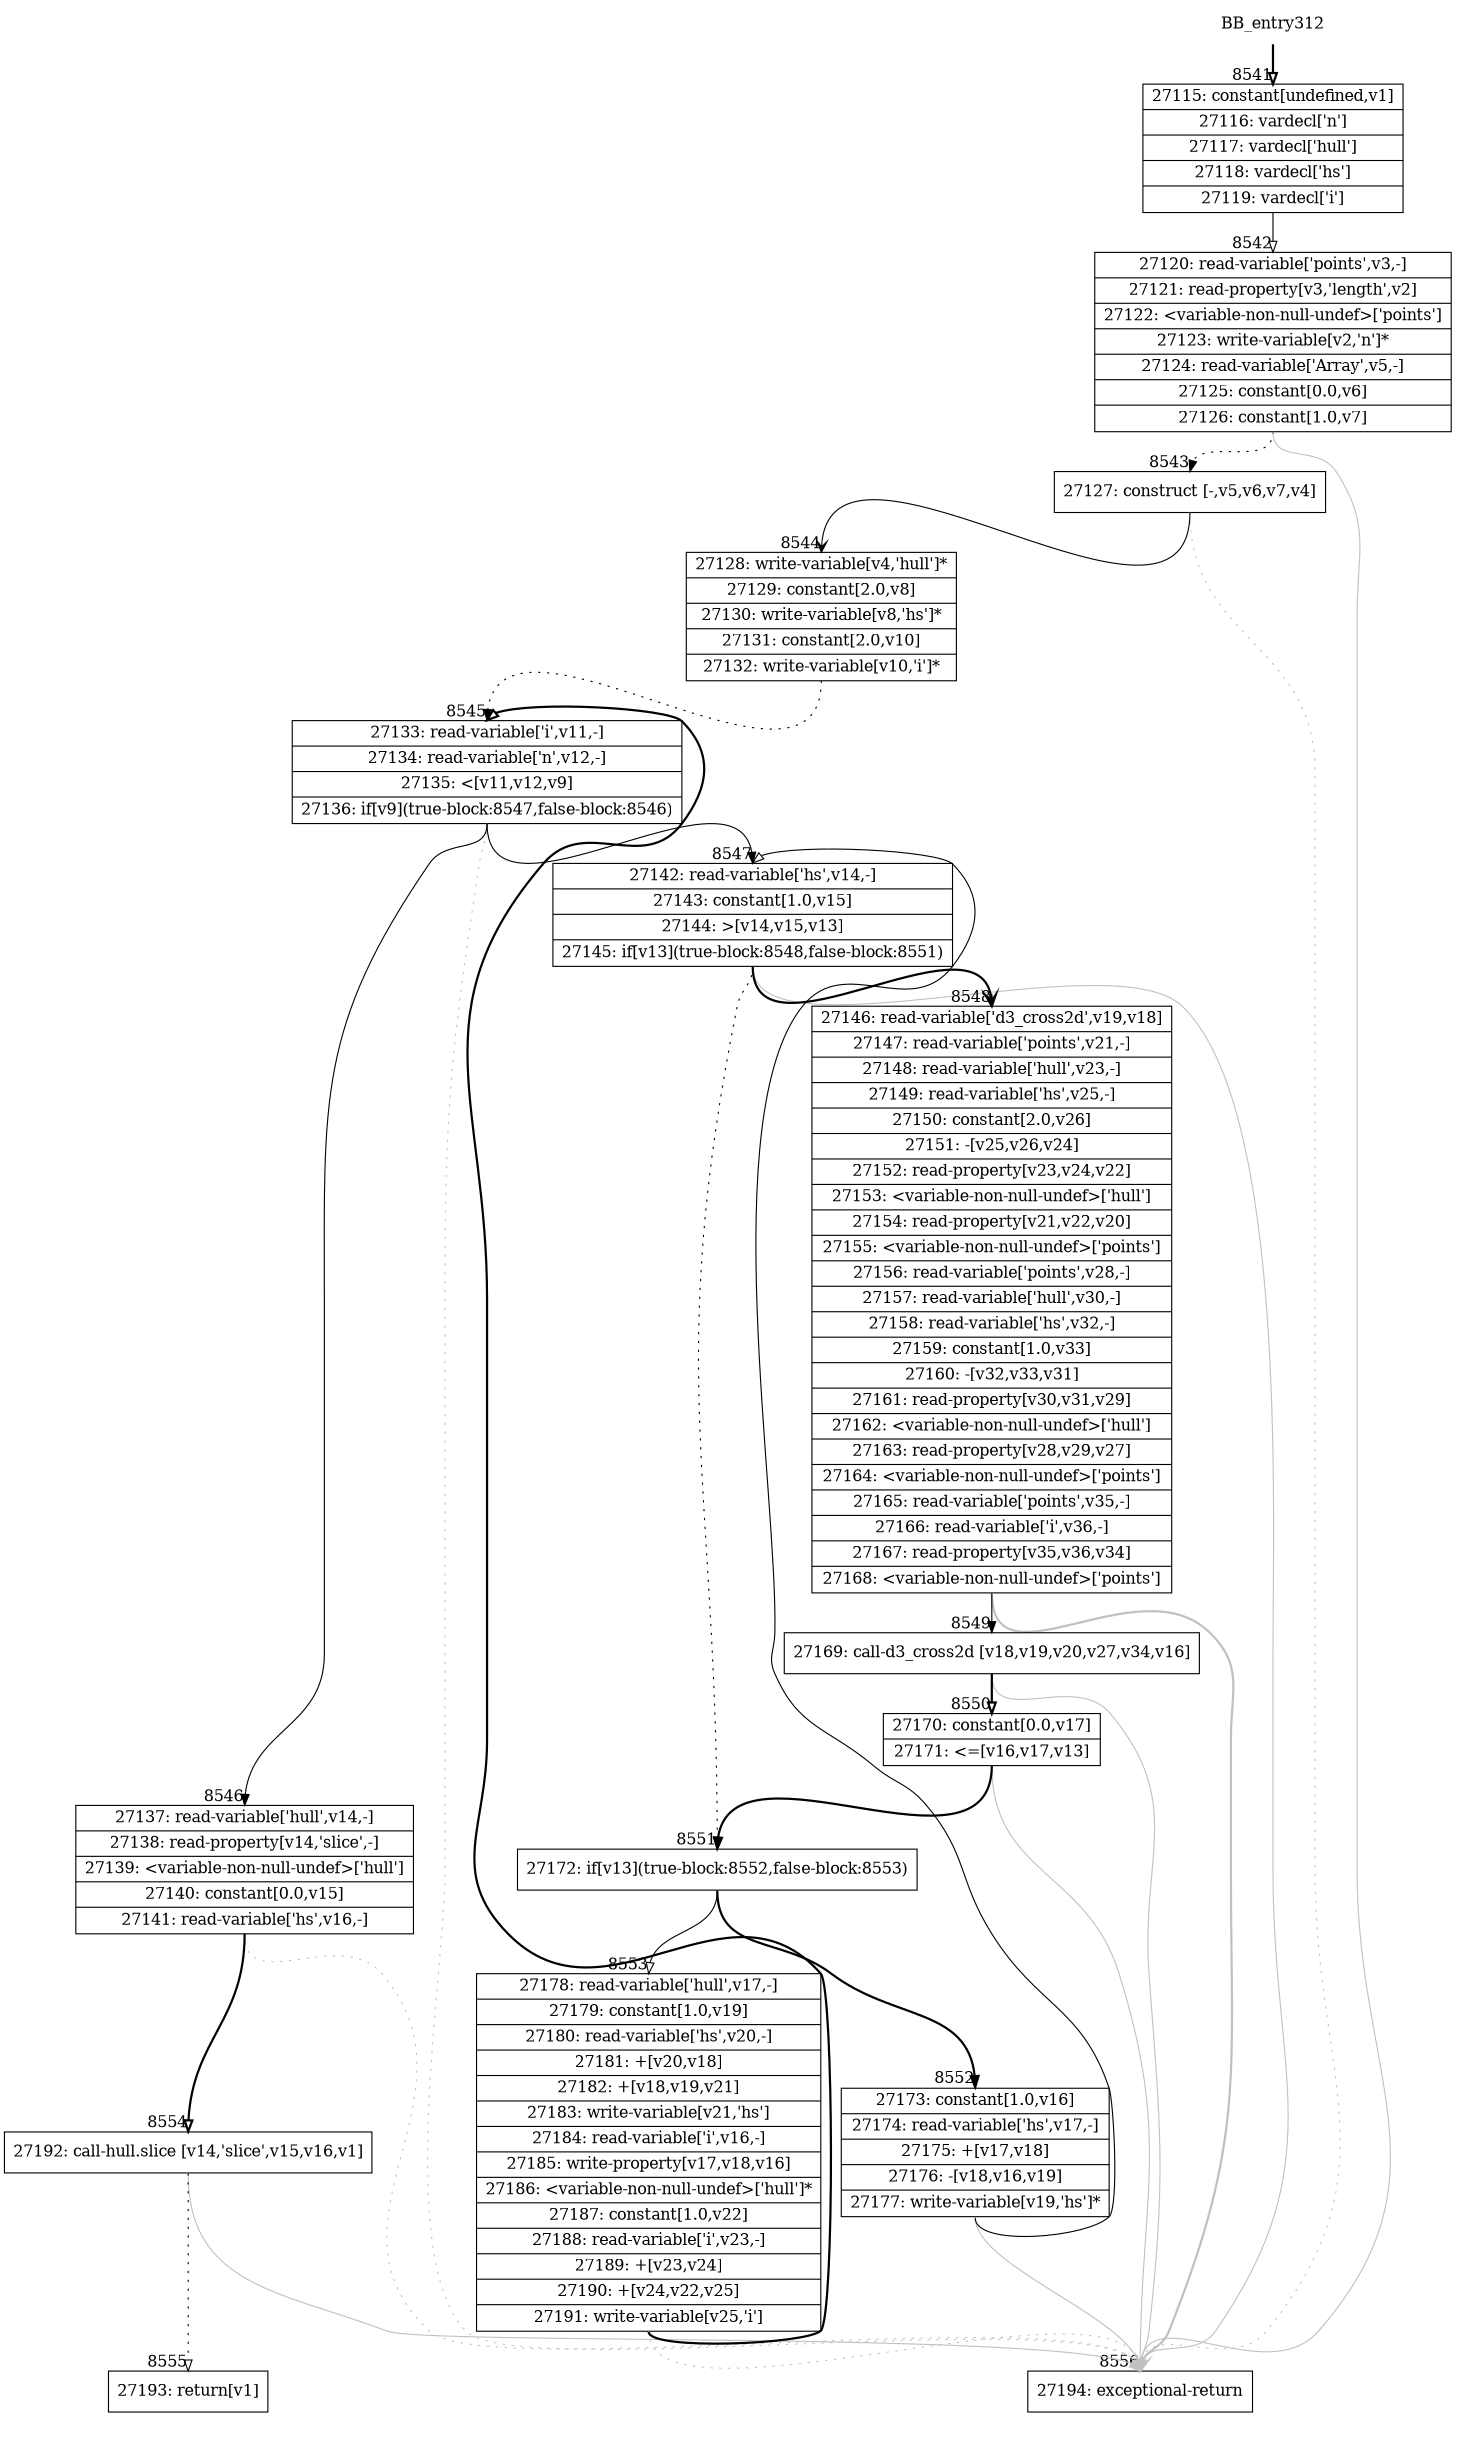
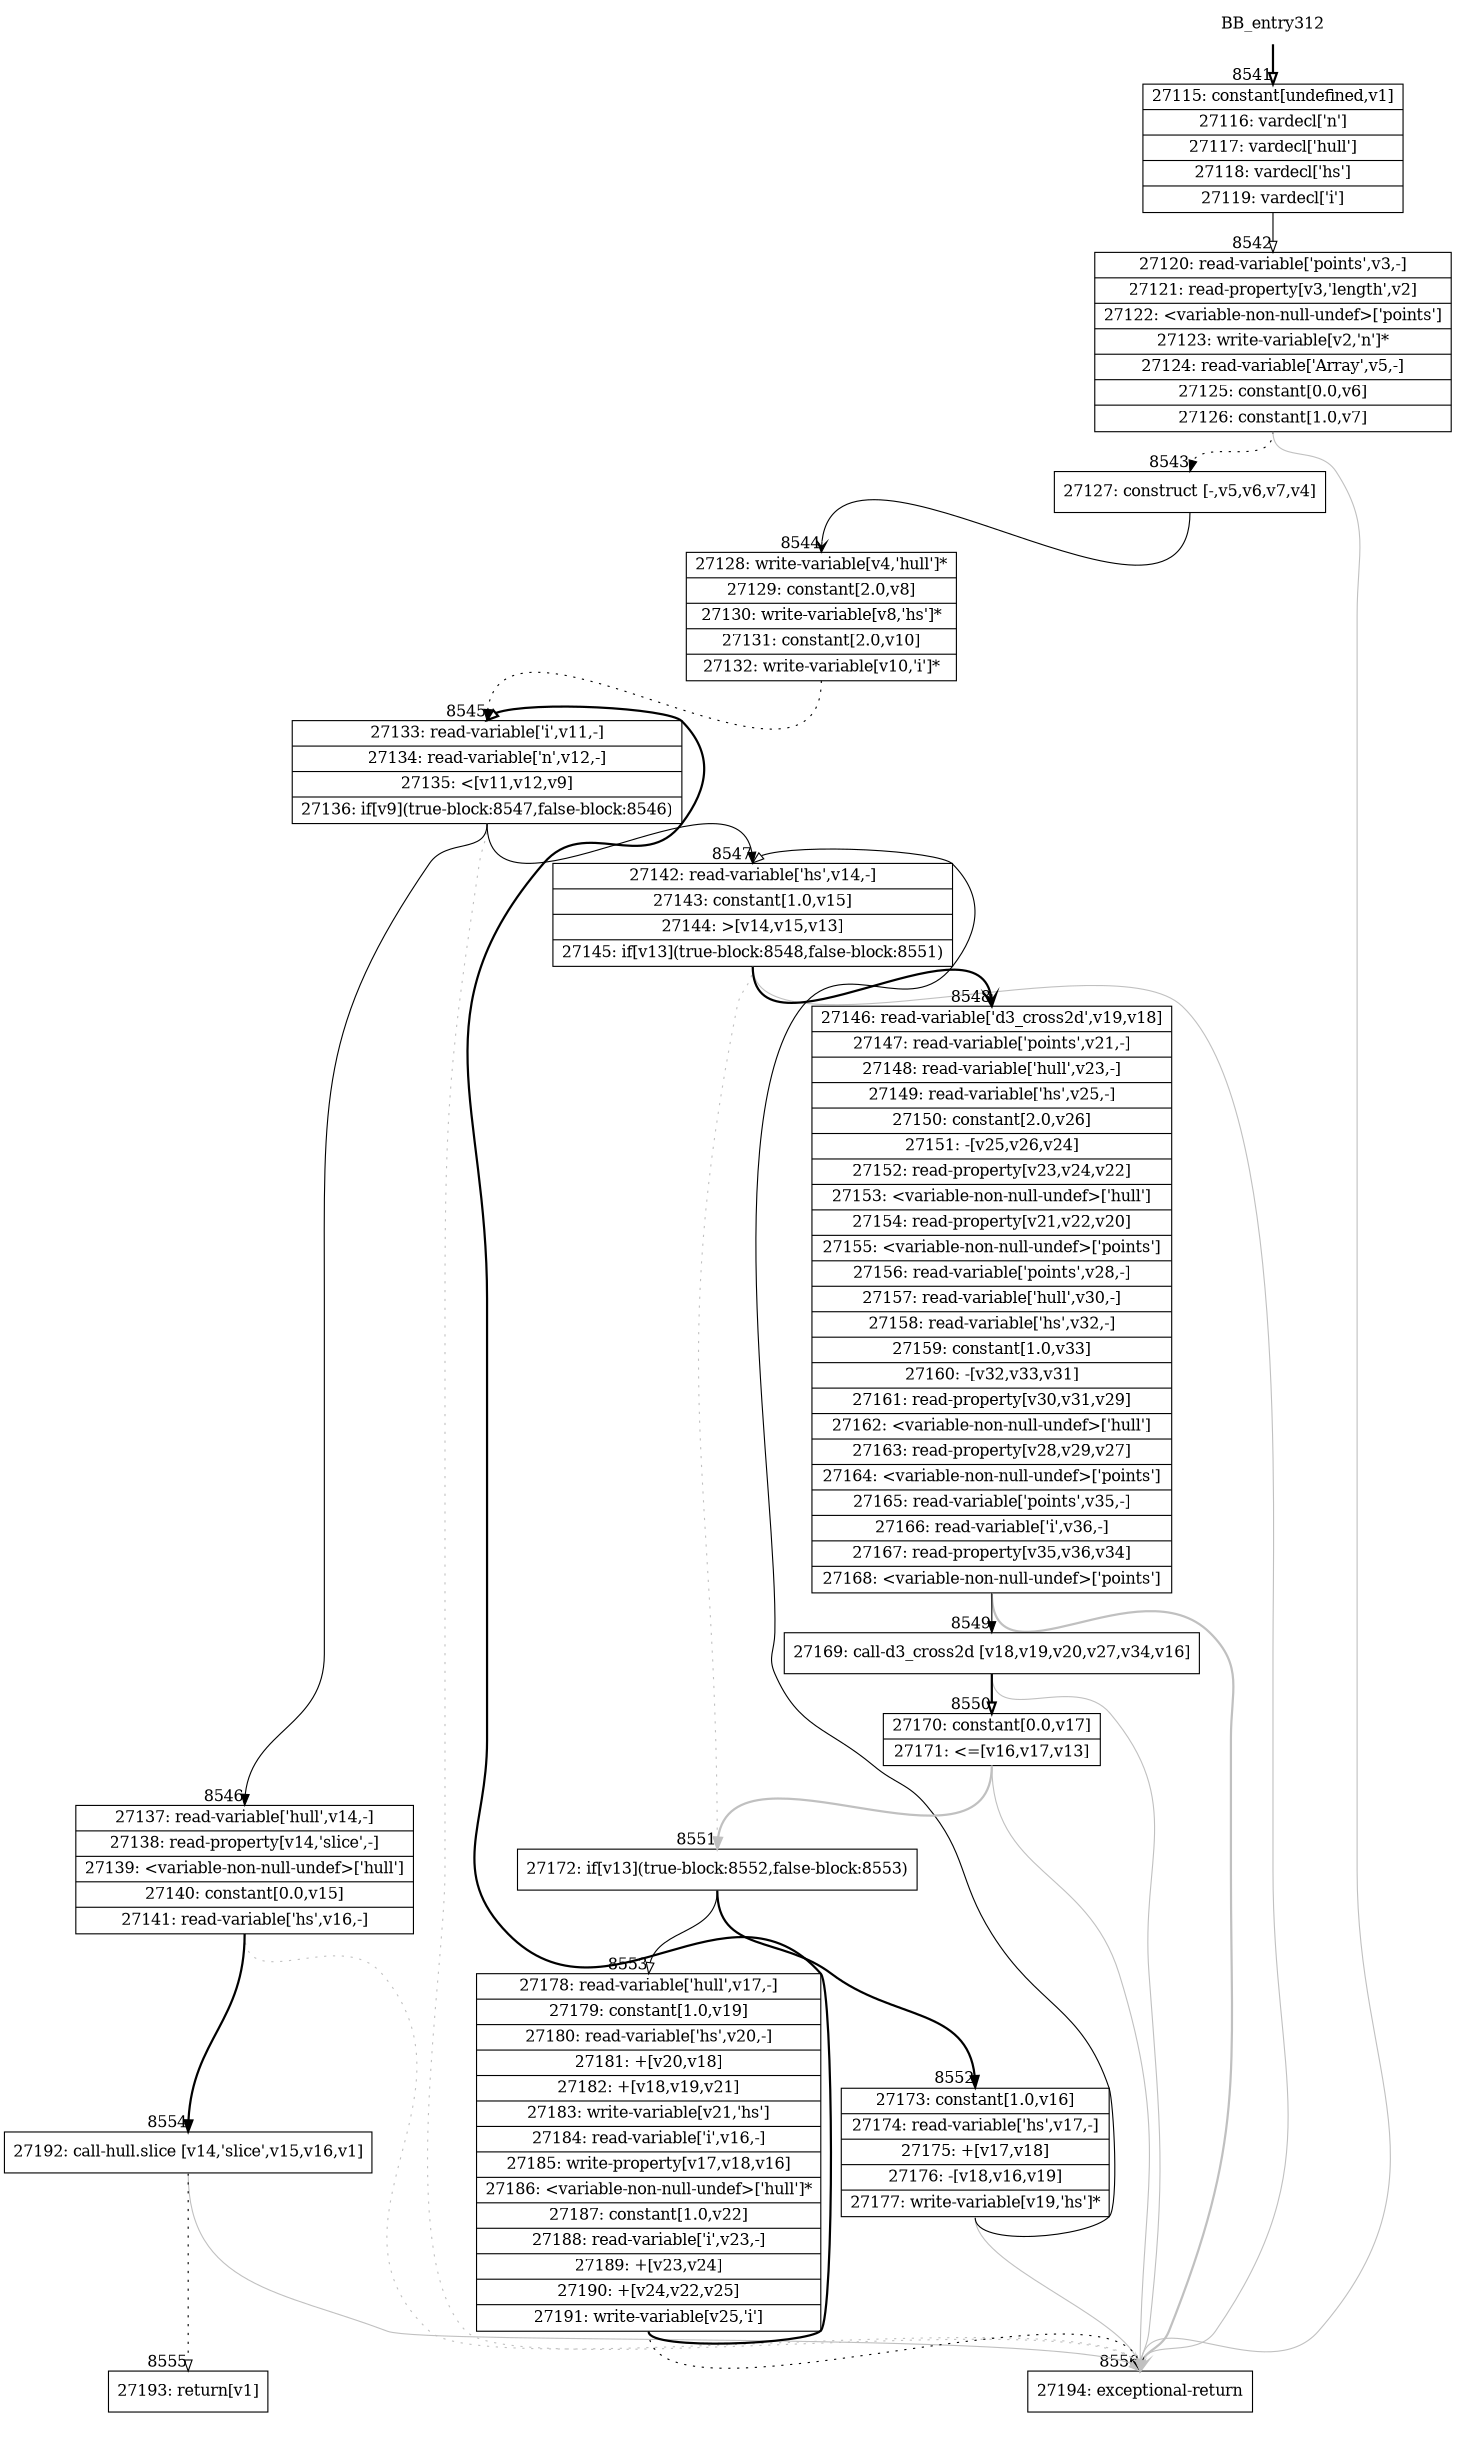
(699, 1399) -> (699, 1399)
(1315, 1481) -> none
(860, 1808) -> (860, 1808)
(219, 2028) -> (219, 2028)
(889, 2352) -> (889, 2352)
